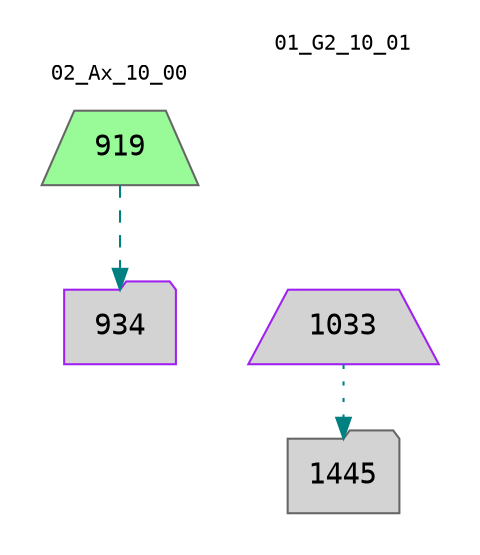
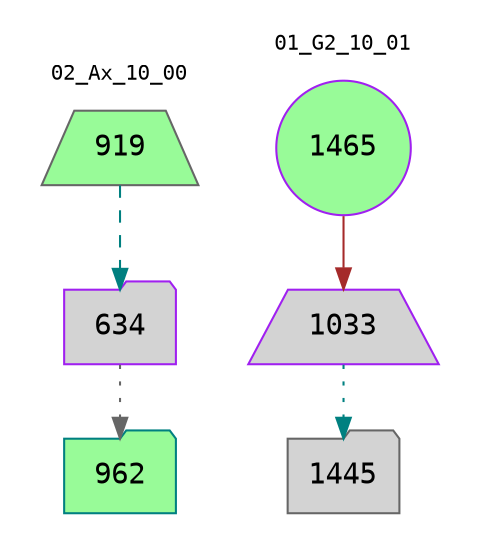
none -> (344, 148)
(120, 327) -> (120, 327)
none -> (120, 476)
